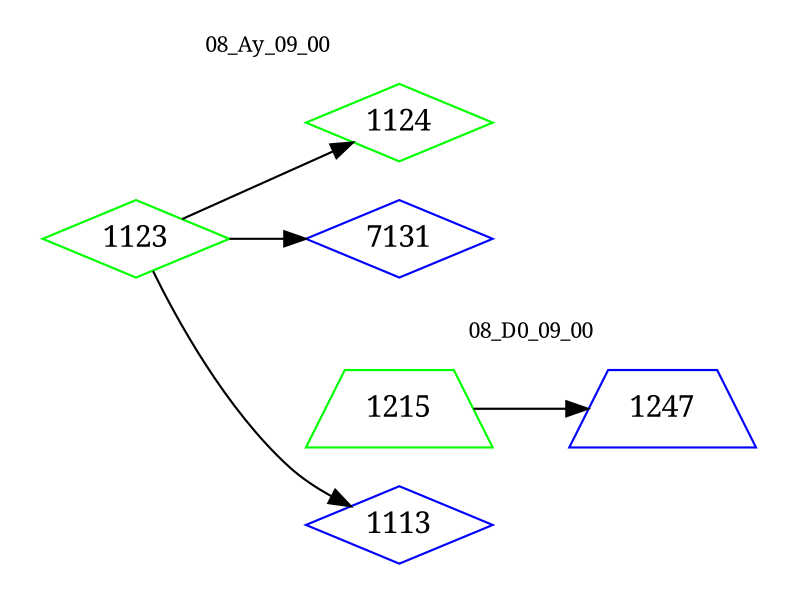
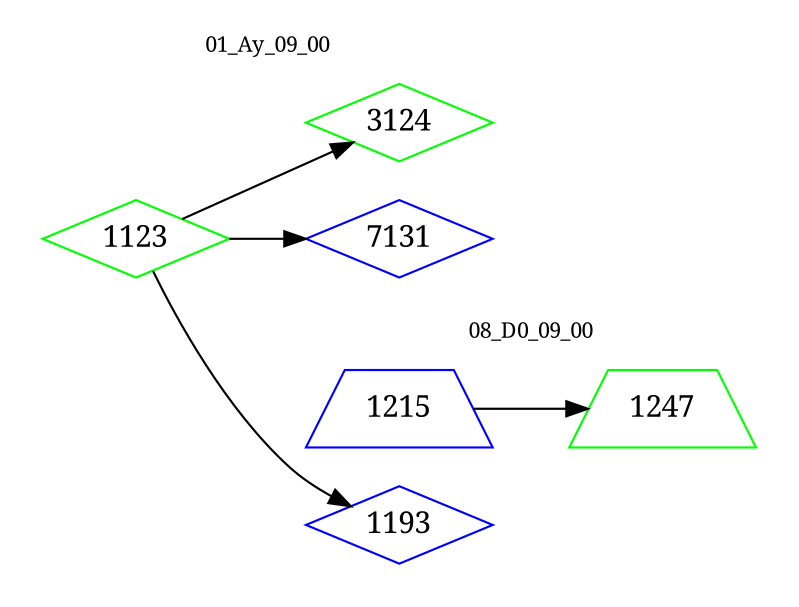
(268, 46) -> (268, 46)
(399, 123) -> (399, 123)
(399, 409) -> (399, 409)
(663, 409) -> (663, 409)
(399, 525) -> (399, 525)
